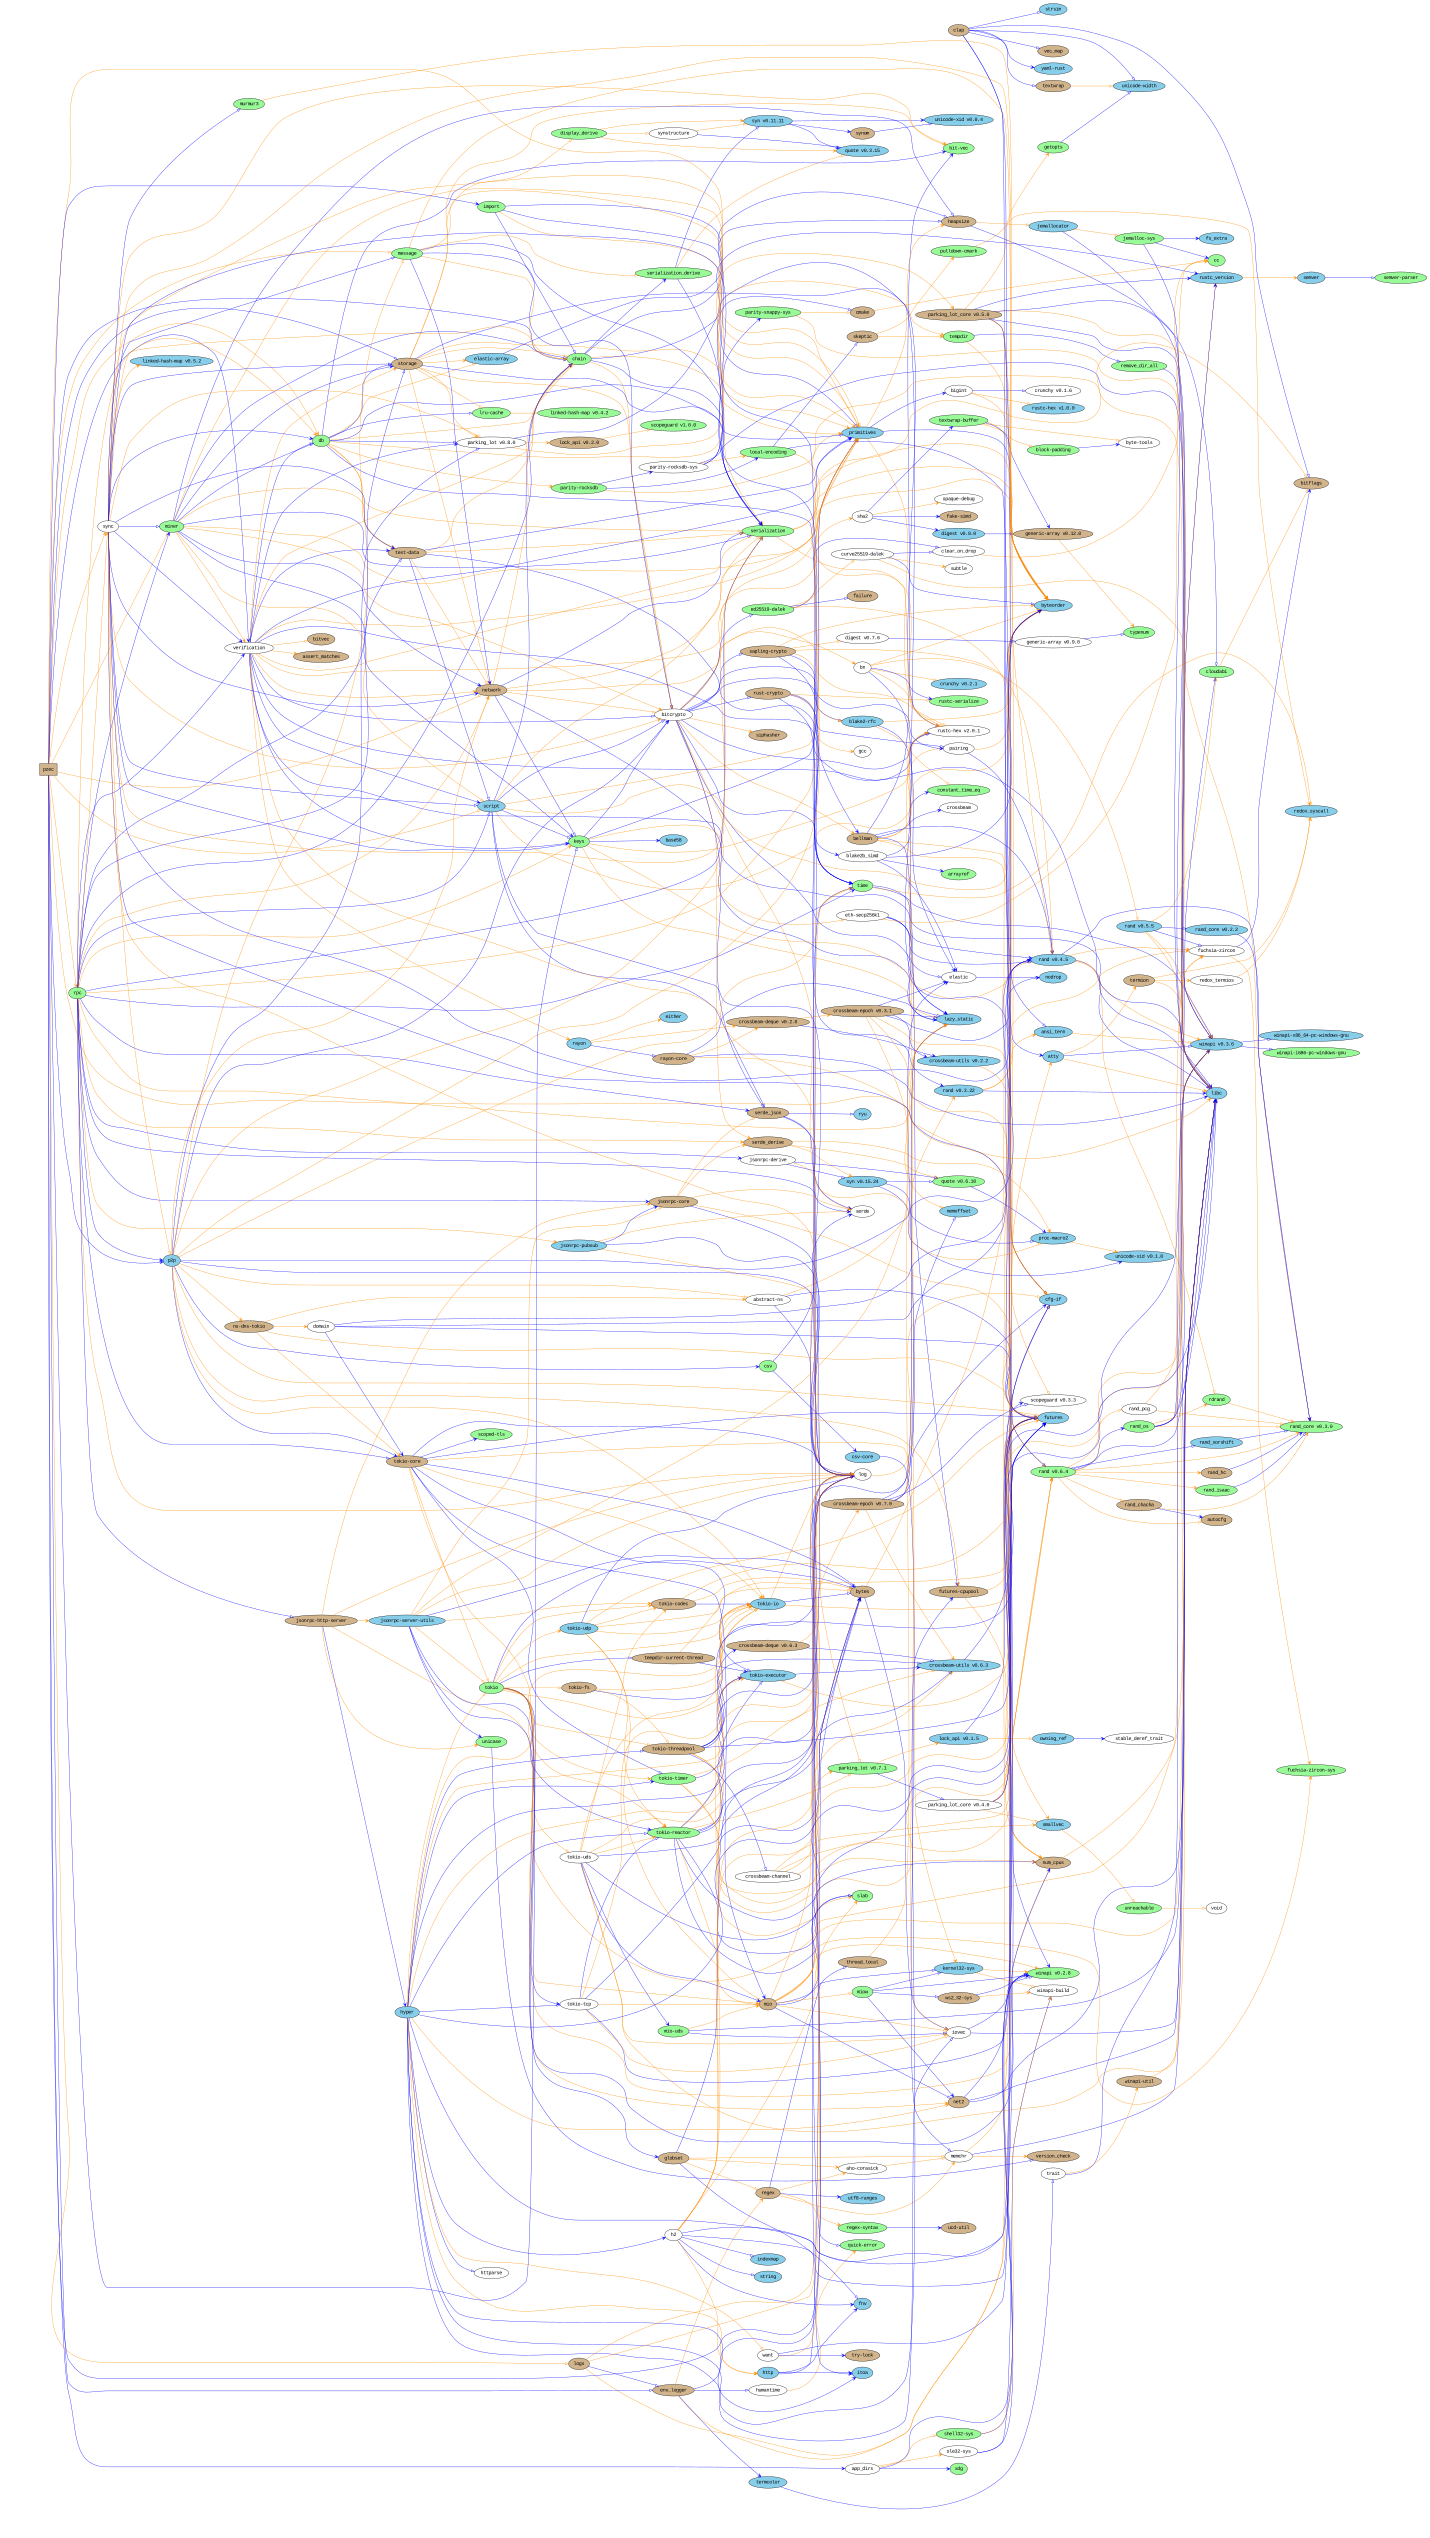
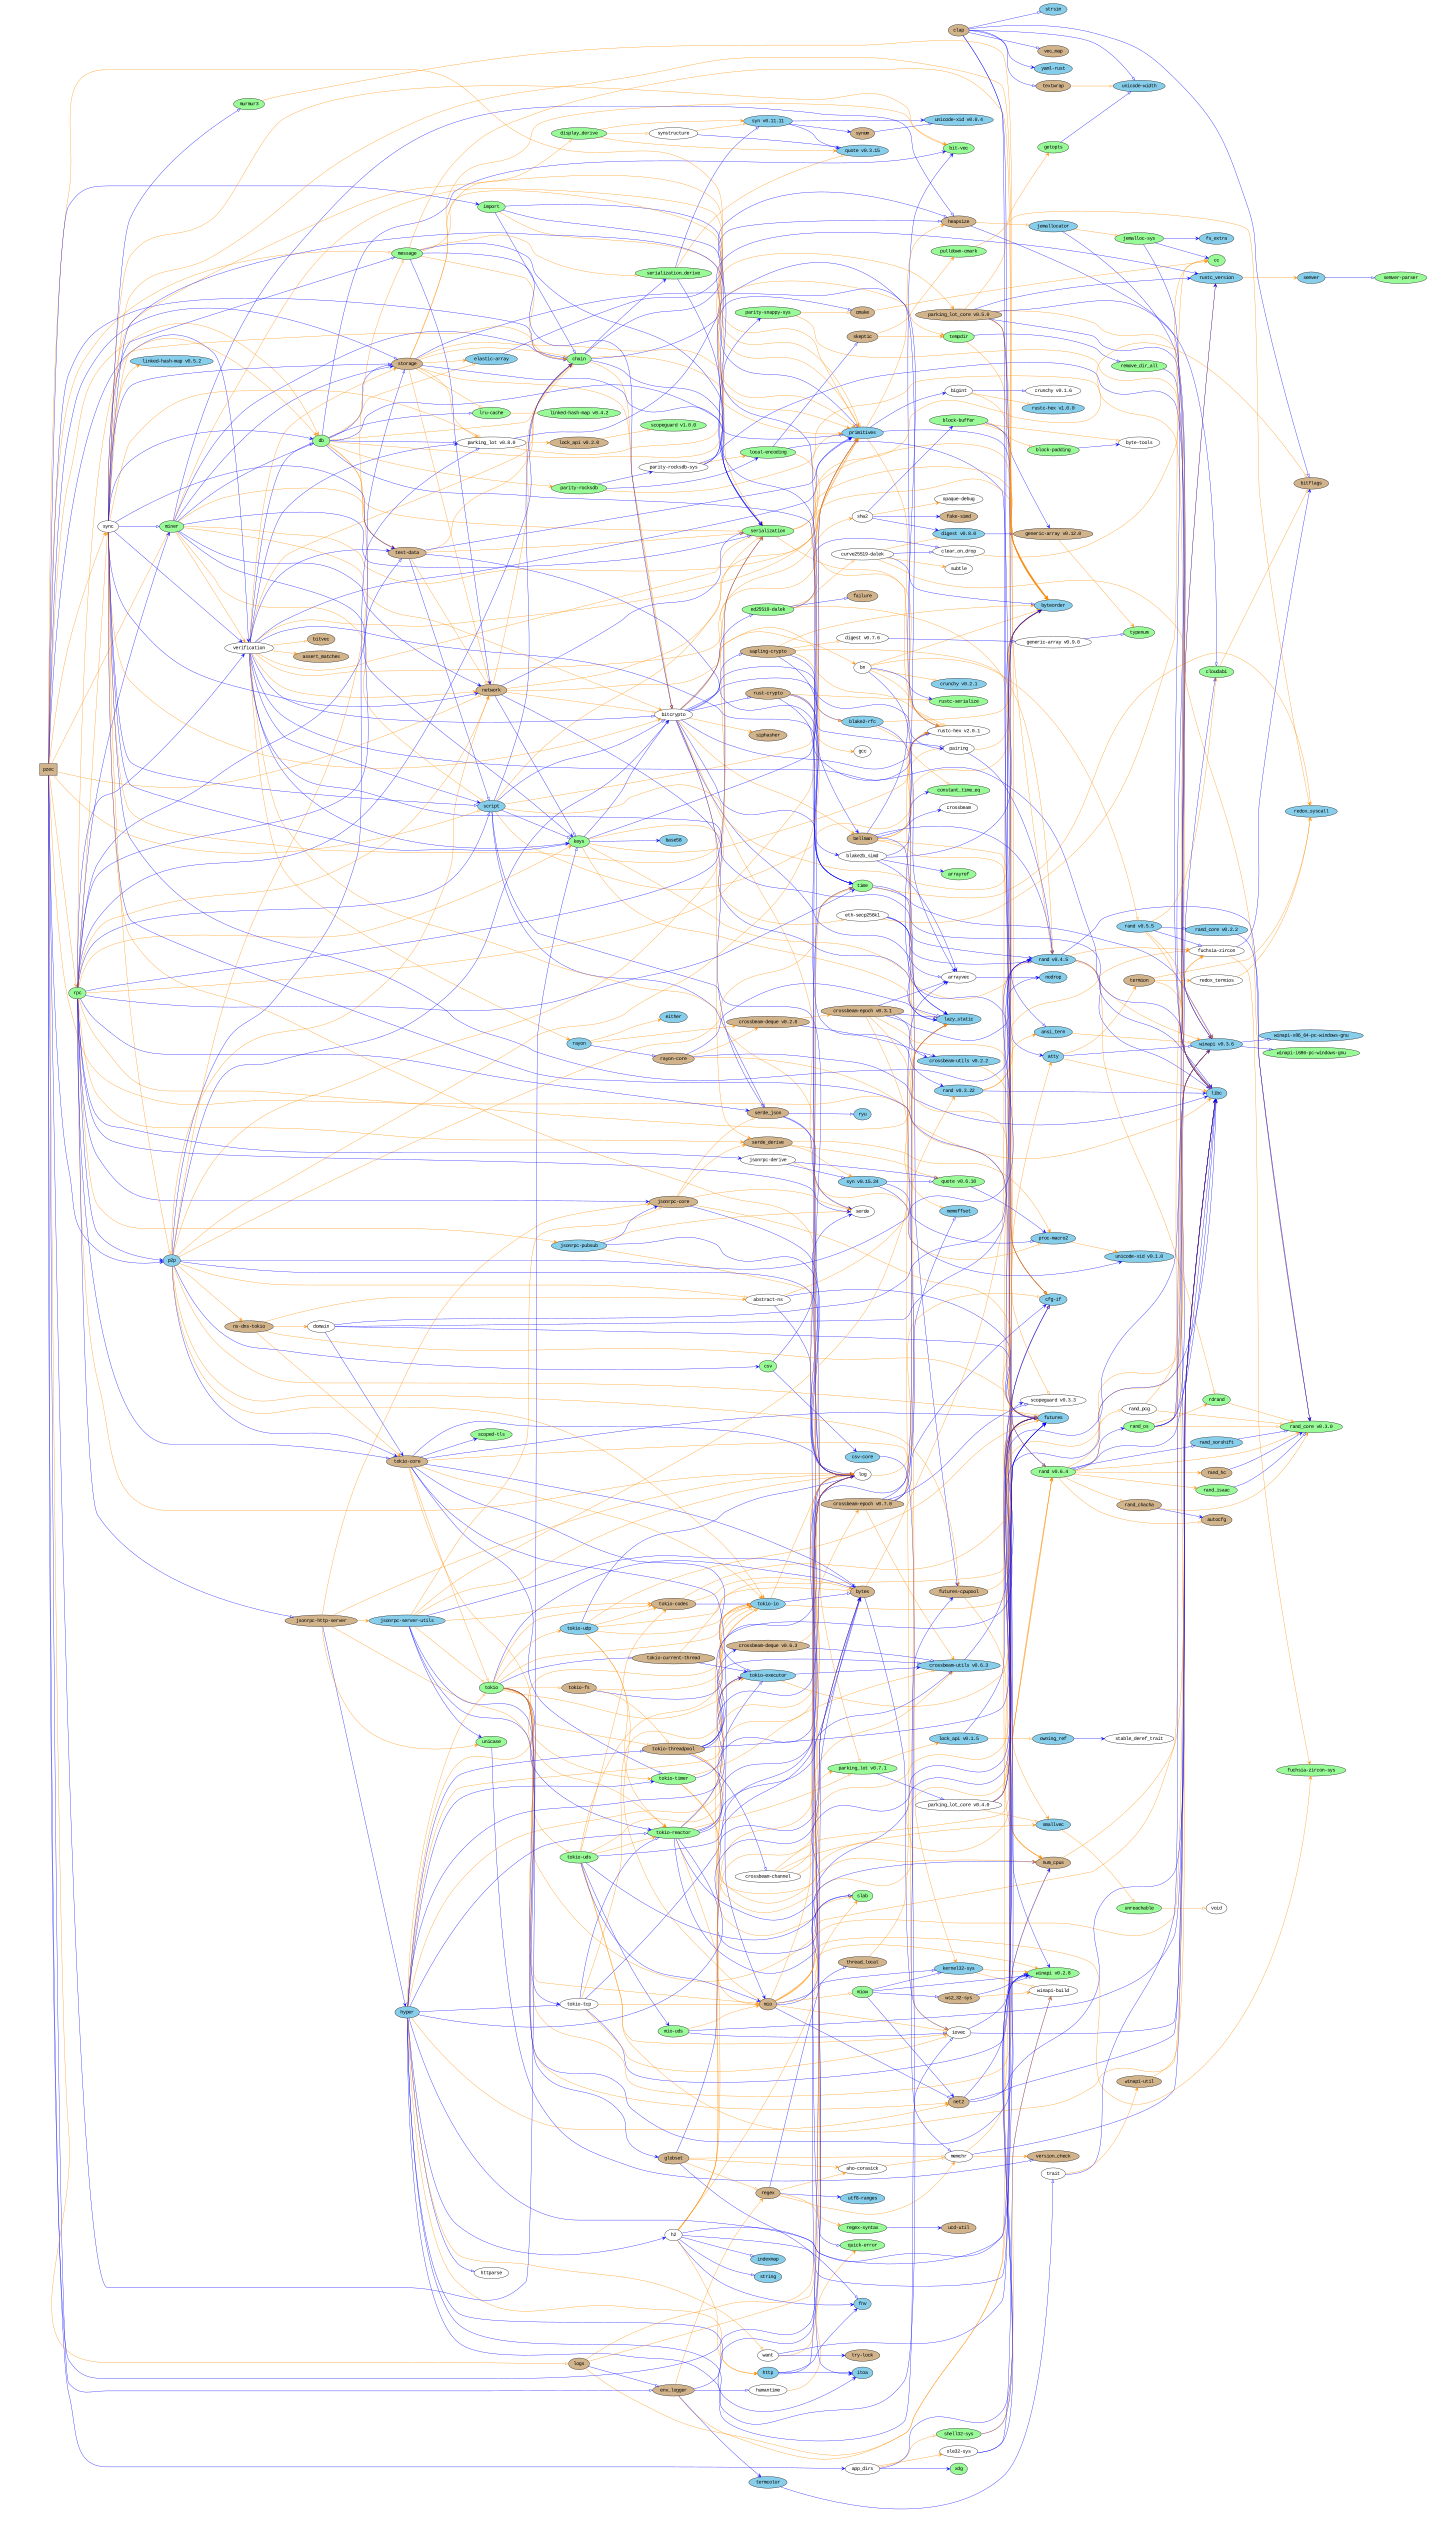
(959, 420) -> (959, 420)
none -> (905, 545)
(959, 977) -> (959, 977)
(673, 1658) -> (673, 1658)
(579, 1857) -> (579, 1857)
